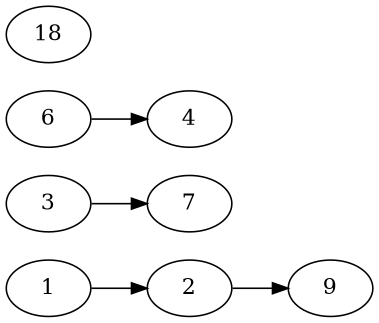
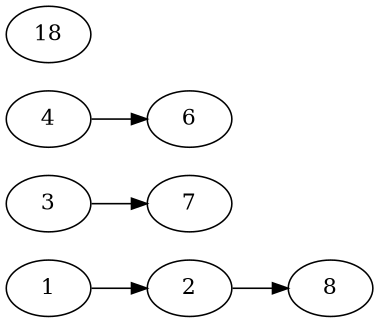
(111, 119) -> (111, 119)
(331, 288) -> (331, 288)
